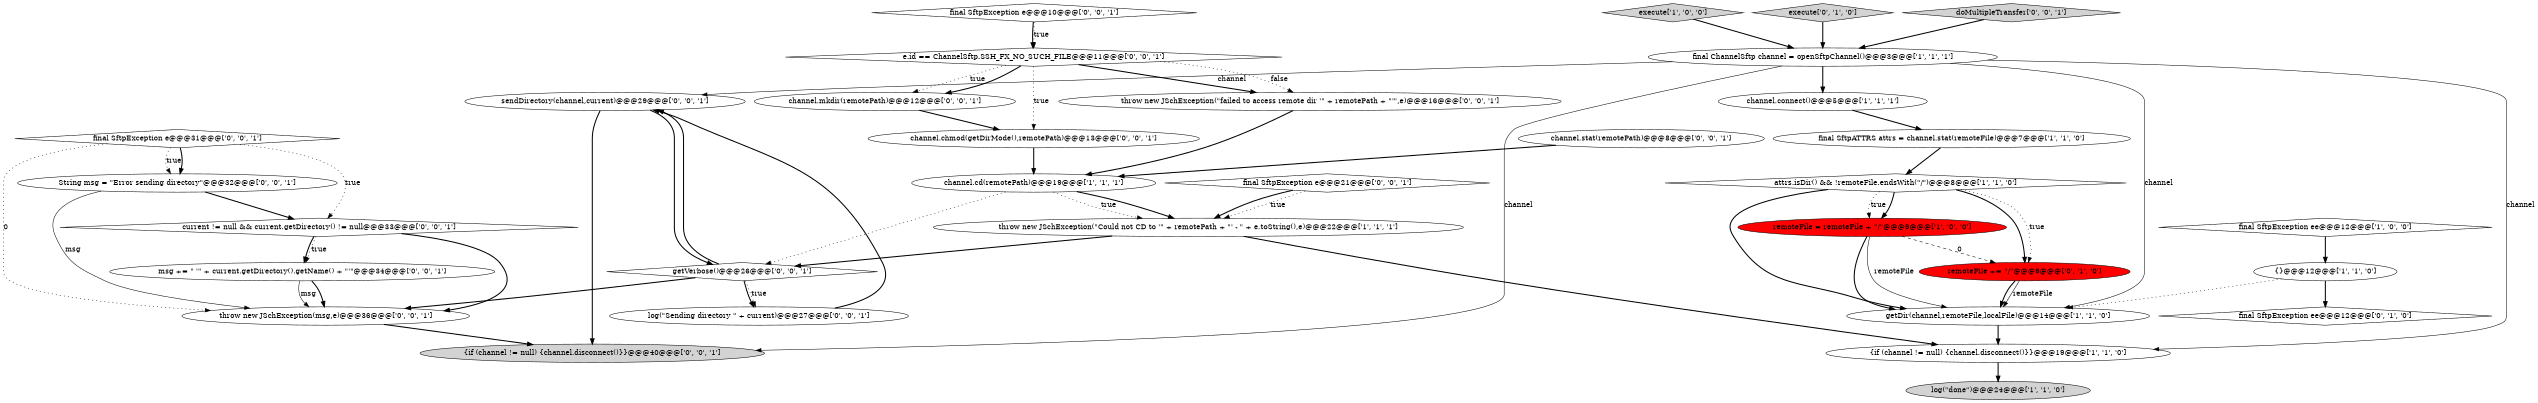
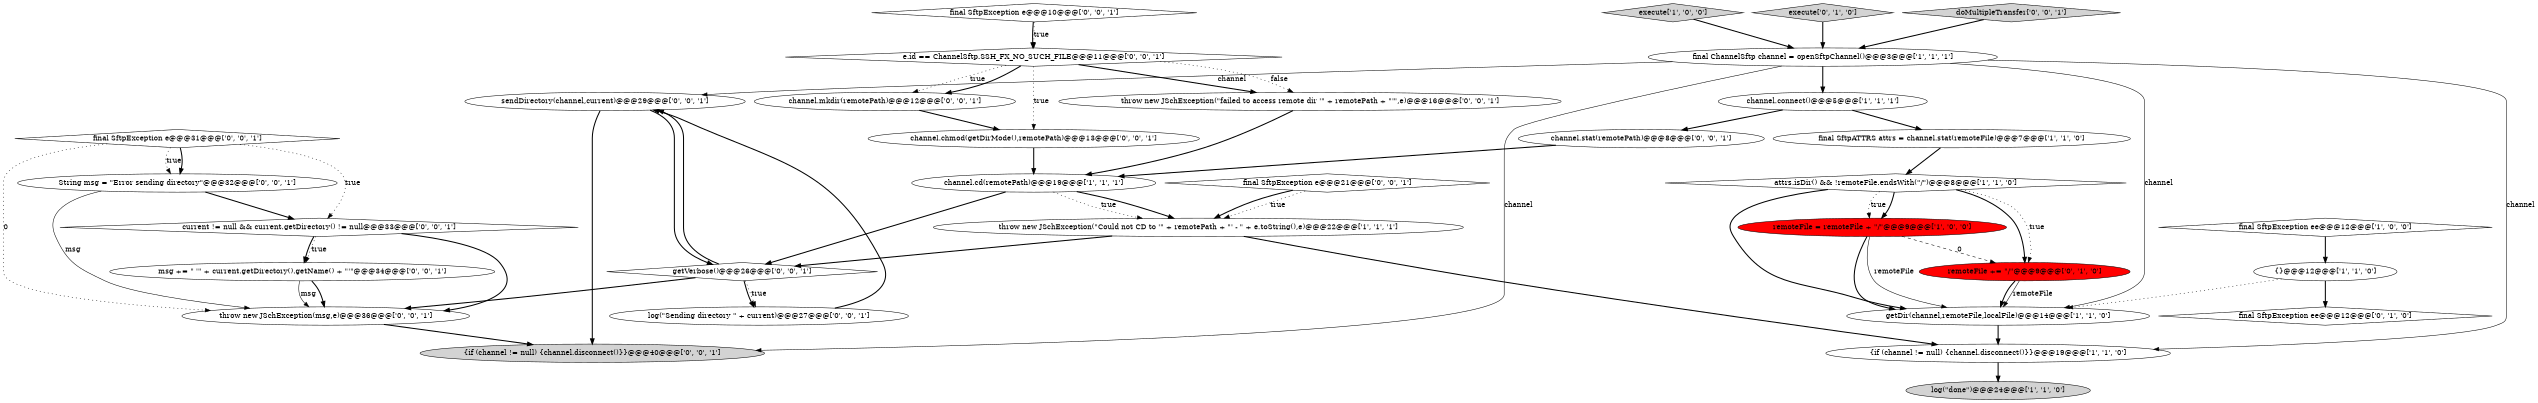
none -> (1735, 119)
(888, 227) -> (888, 227)
